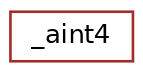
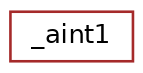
(72, 36) -> (72, 36)
